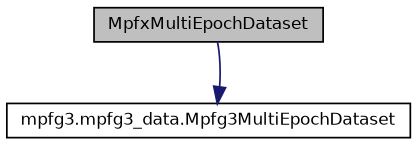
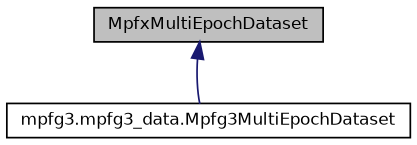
(220, 64) -> (197, 81)
